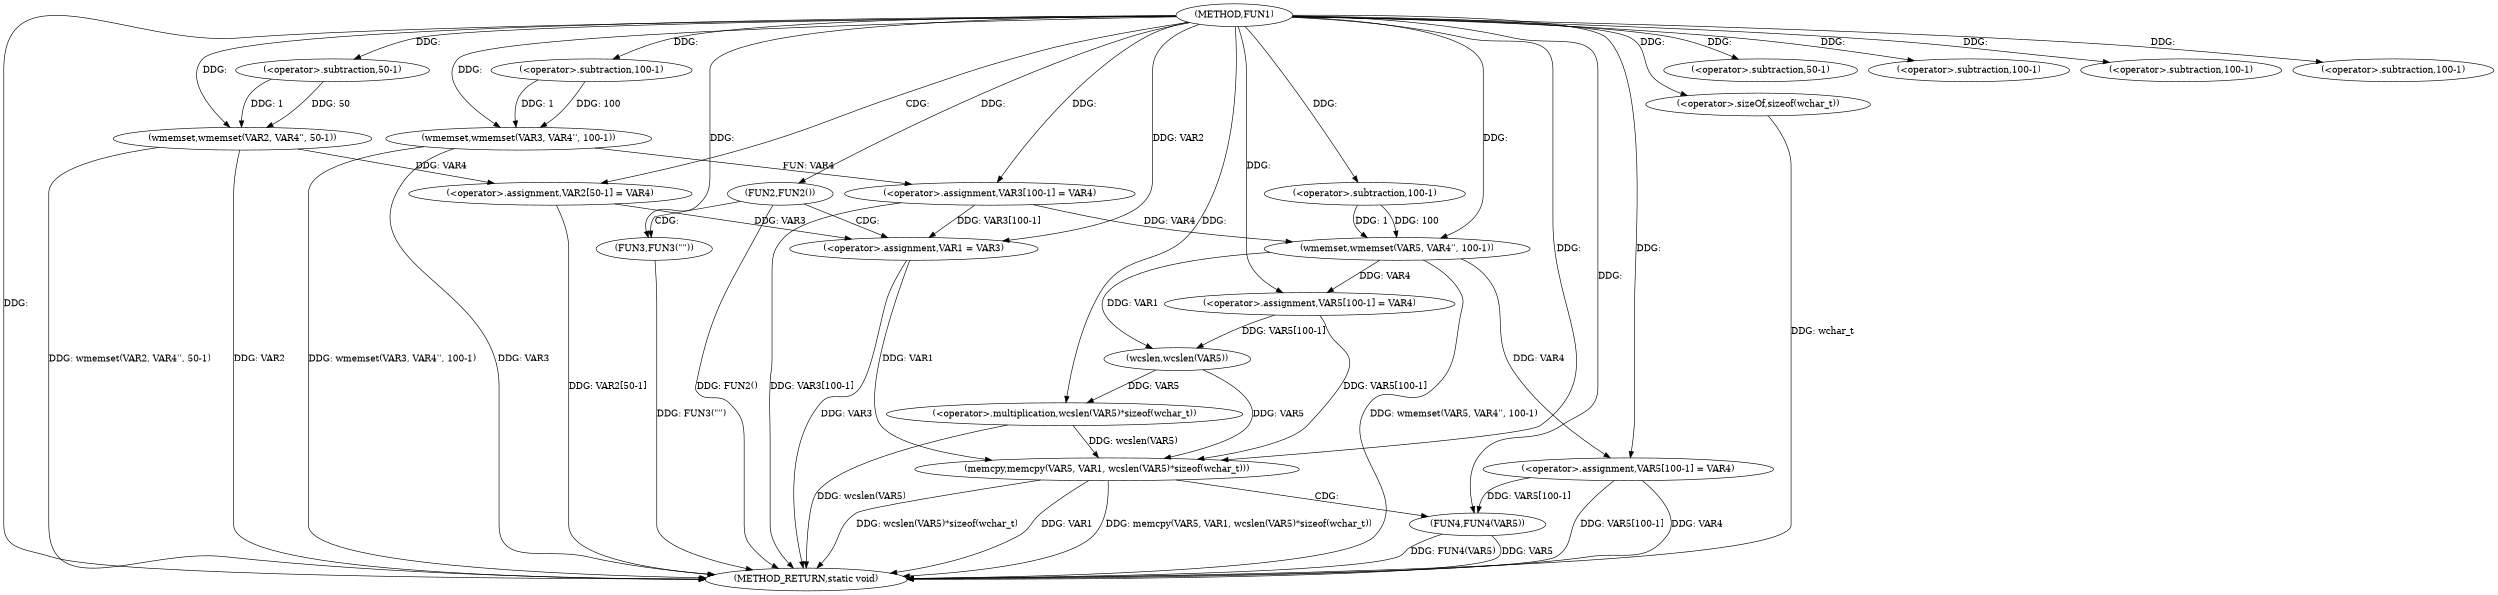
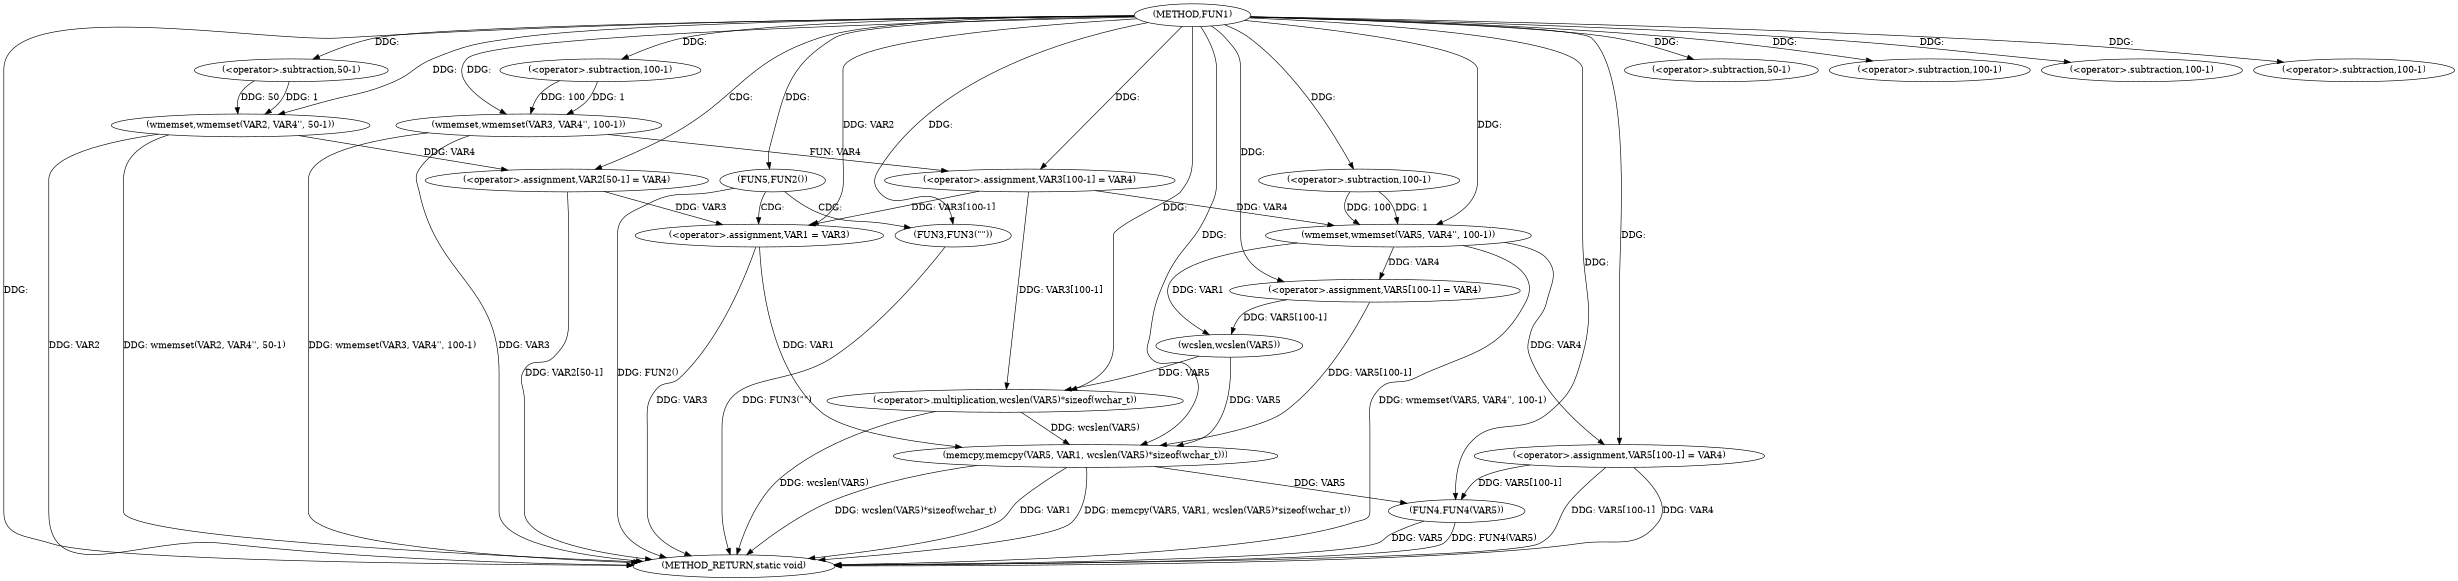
(1758, 104) -> none
(780, 194) -> (773, 180)
(772, 340) -> (1018, 287)
(1328, 497) -> (1320, 484)
